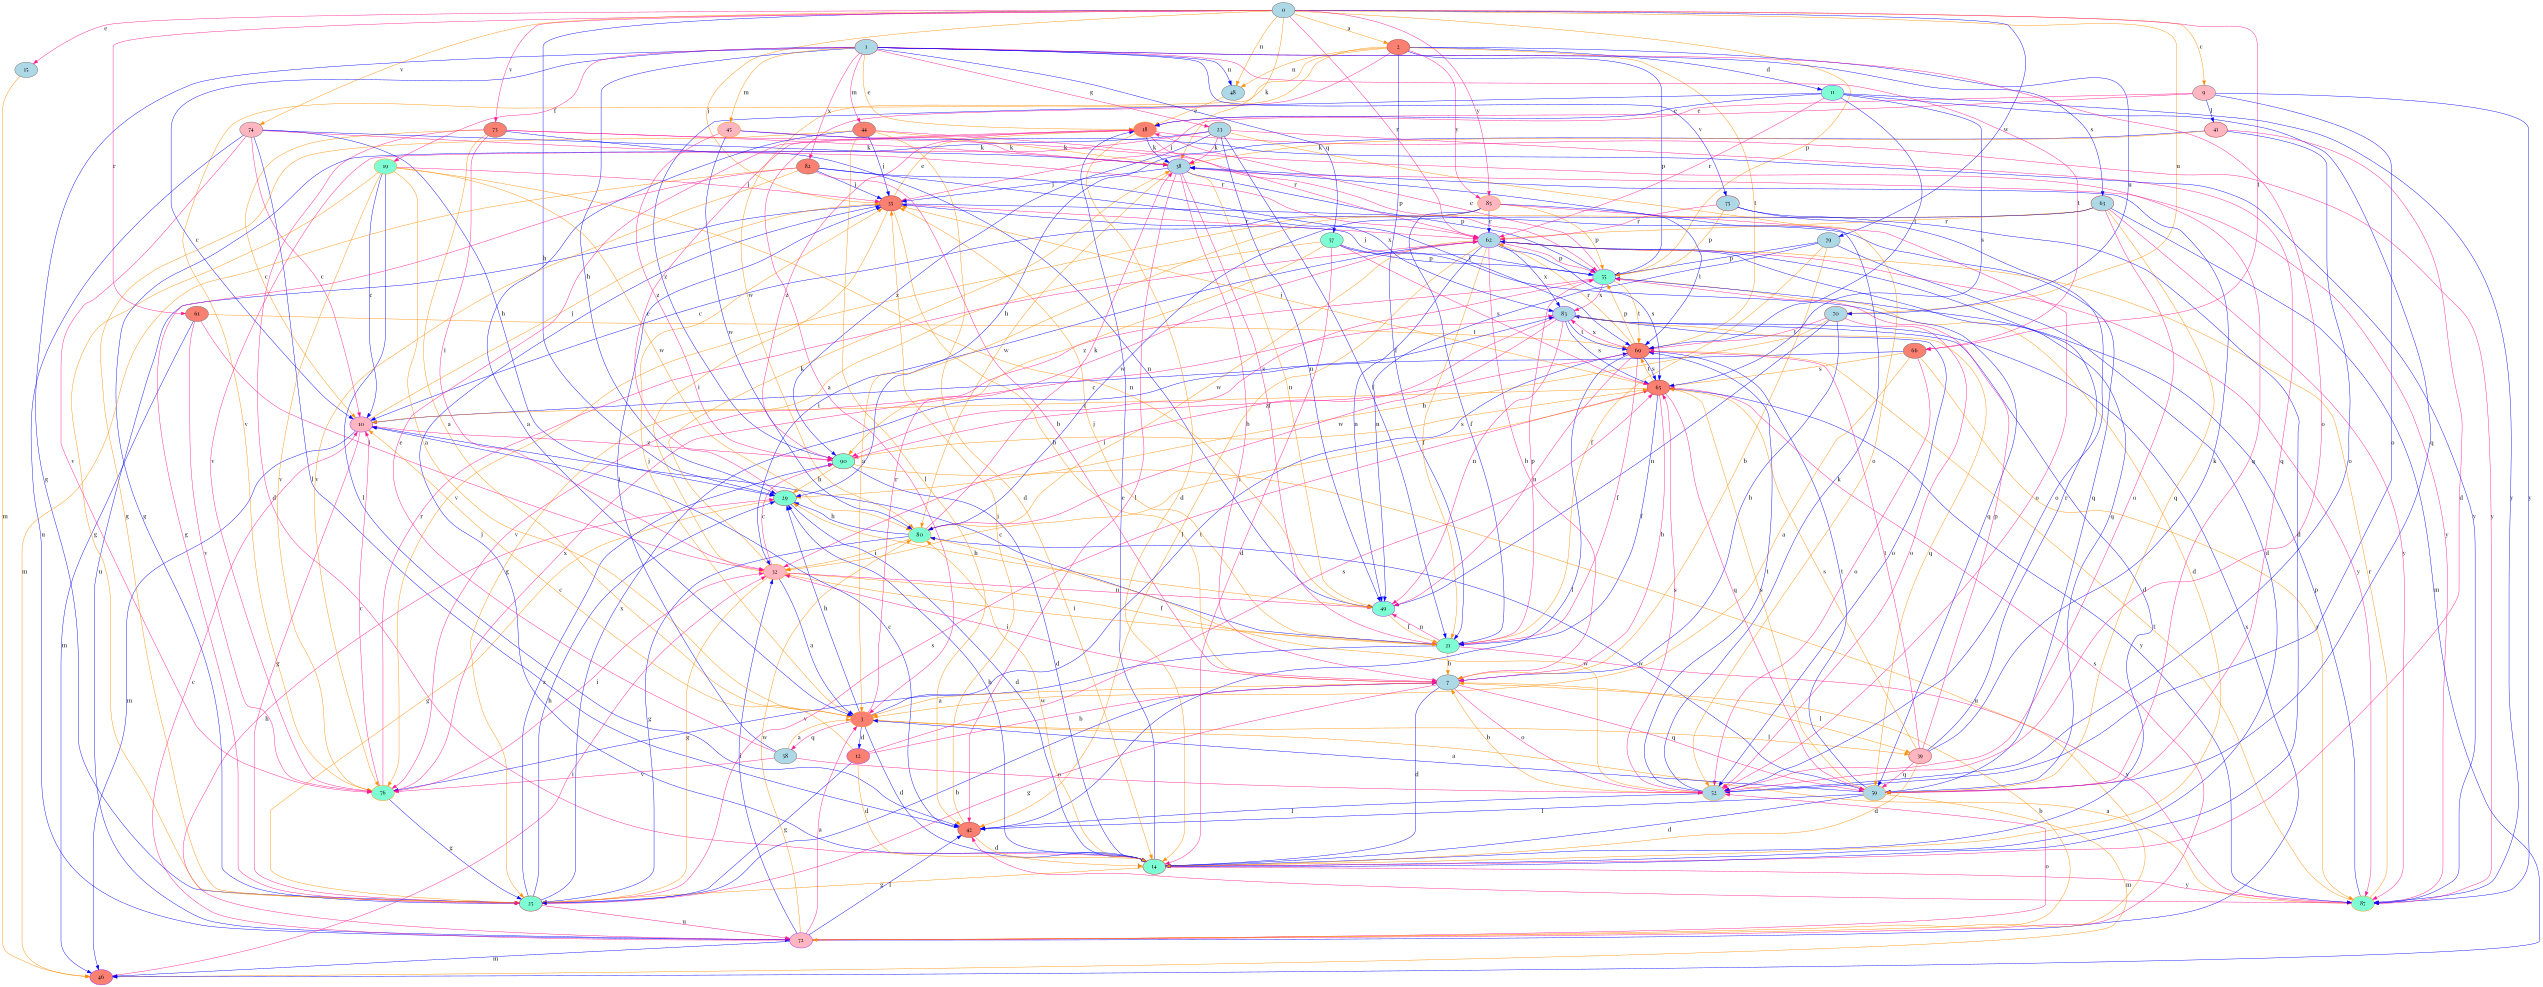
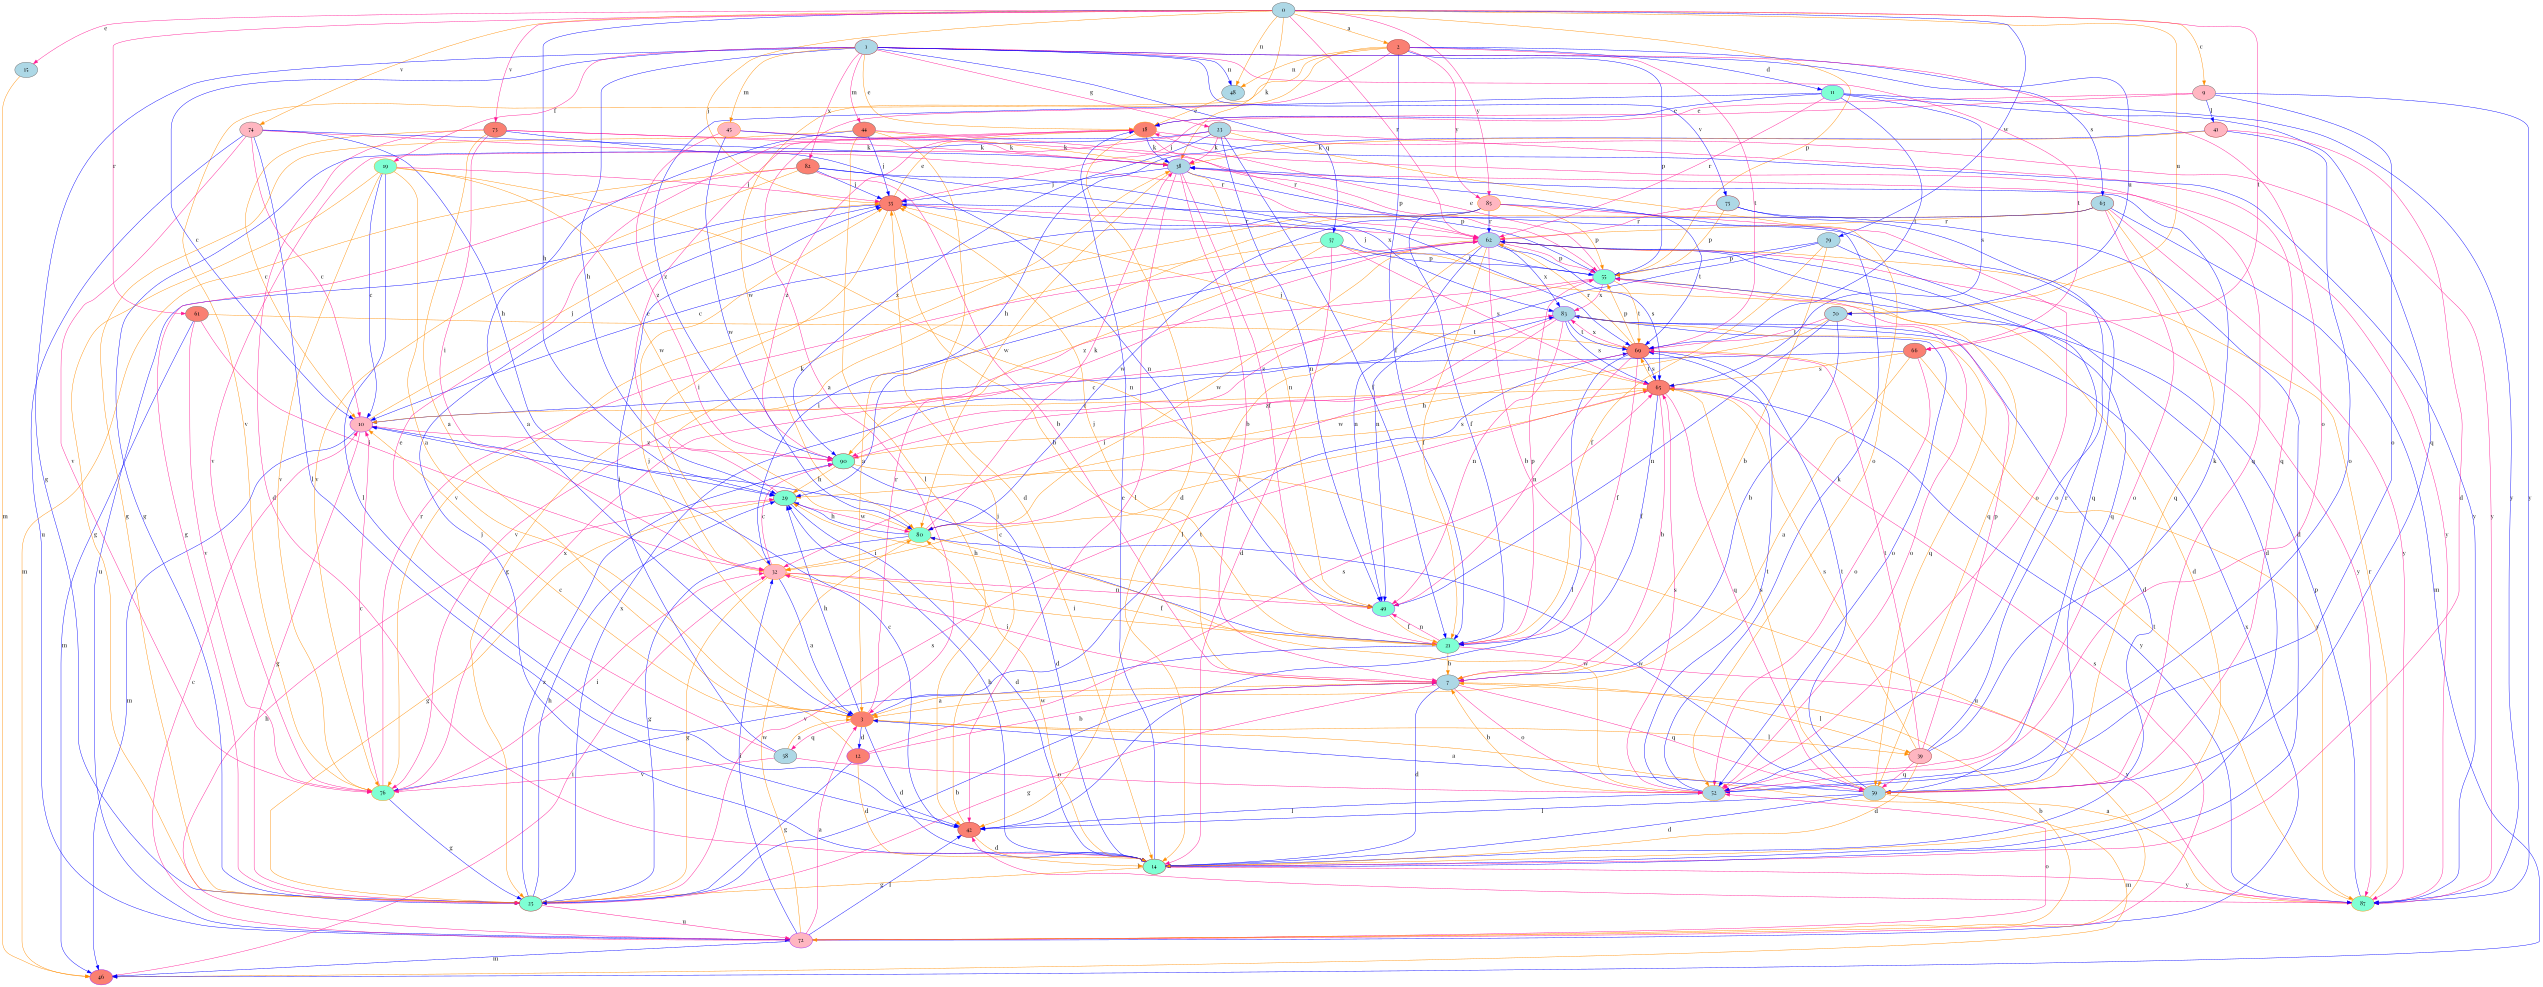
(1724, 117) -> (1724, 117)
(1867, 309) -> (1867, 309)
none -> (850, 517)
